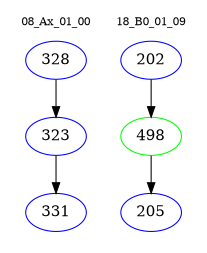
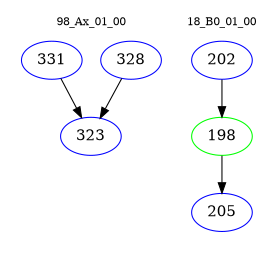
(56, 23) -> (91, 23)
(151, 23) -> (222, 23)
(151, 136) -> (222, 136)
(56, 169) -> (69, 93)
